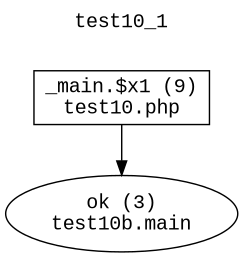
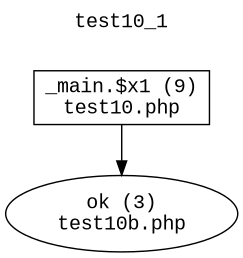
(122, 214) -> (122, 214)
